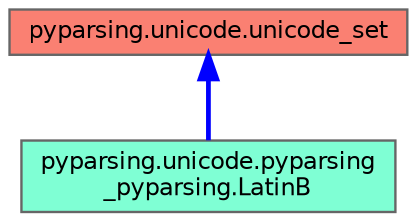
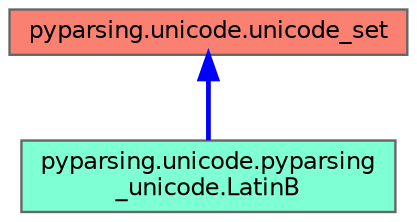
(208, 176) -> (208, 176)
